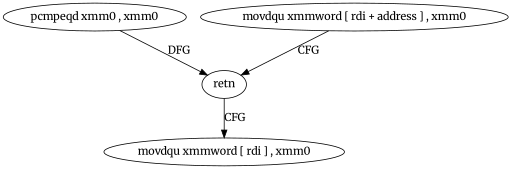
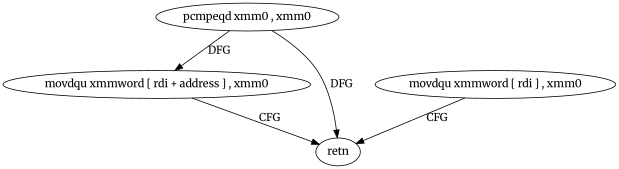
none -> (205, 48)
(224, 114) -> (414, 119)
